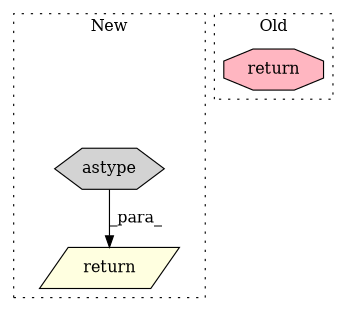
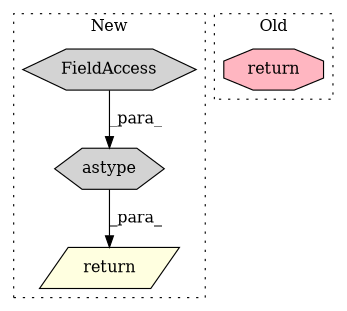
none -> (109, 70)
